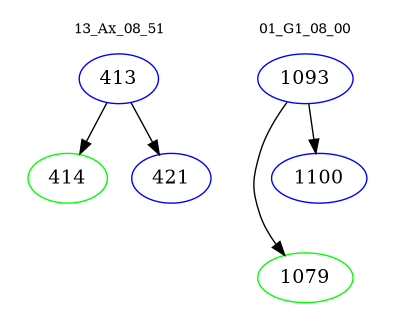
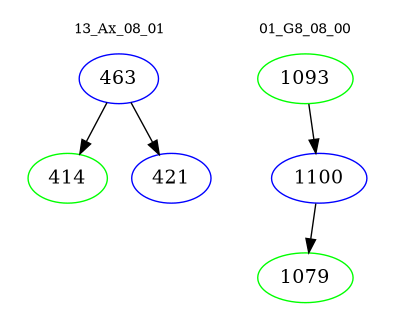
(120, 30) -> (120, 30)
(305, 30) -> (305, 30)
(119, 79) -> (119, 79)
(305, 79) -> (305, 79)
(255, 172) -> (313, 221)
